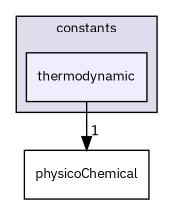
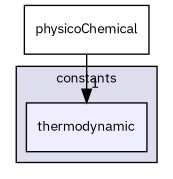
(87, 121) -> (87, 74)
